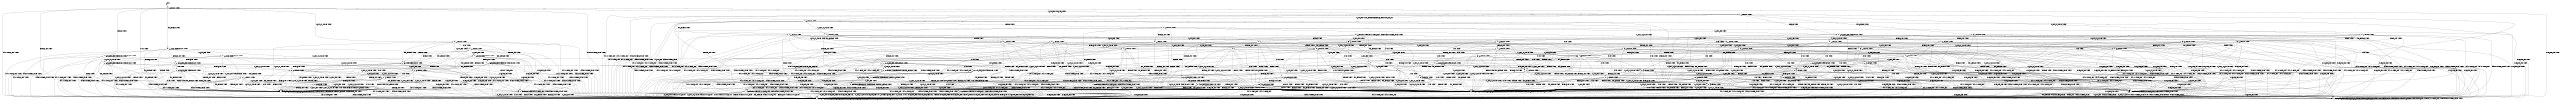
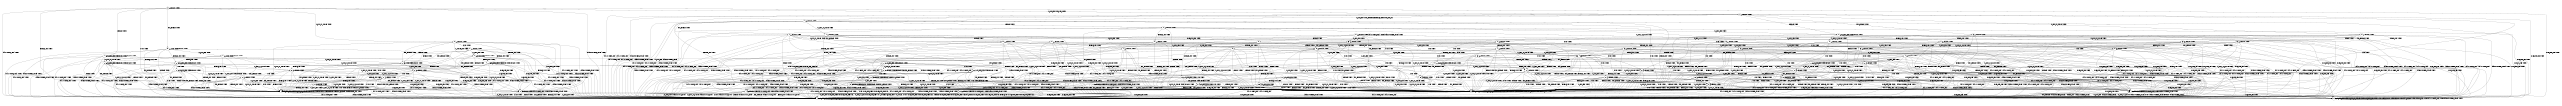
(168, 3) -> none
none -> (1524, 30)
(1194, 38) -> (1194, 38)
(1700, 38) -> (1700, 38)
(1776, 44) -> (1829, 69)
none -> (2049, 44)
(1101, 46) -> (1103, 70)
(462, 49) -> (462, 49)
(830, 53) -> (830, 53)
(1398, 53) -> (1398, 53)
(2289, 53) -> (2269, 17)
(285, 56) -> (253, 59)
(503, 56) -> (503, 56)
(1274, 56) -> none
(192, 60) -> (192, 60)
(1385, 60) -> (1412, 49)
(1474, 61) -> (1657, 69)
(961, 62) -> (878, 74)
(2520, 63) -> (2520, 63)
none -> (551, 64)
(1525, 67) -> (1525, 67)
(507, 70) -> (507, 70)
(544, 70) -> (544, 70)
(1981, 70) -> (1981, 70)
none -> (267, 73)
none -> (1624, 74)
(1789, 74) -> (1789, 74)
(2019, 74) -> (2019, 74)
(1702, 81) -> (1702, 81)
(2374, 81) -> none
none -> (375, 82)
(1740, 85) -> none
none -> (891, 87)
(398, 88) -> (398, 88)
